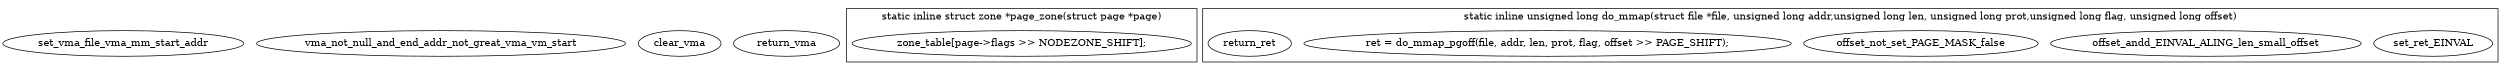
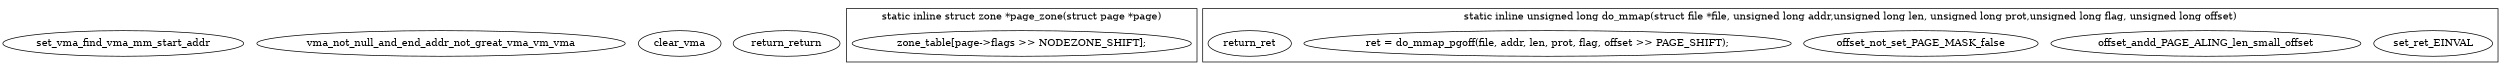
(123, 43) -> (123, 43)
(441, 43) -> (441, 43)
(787, 43) -> (787, 43)
(2206, 43) -> (2206, 43)
